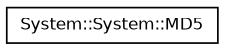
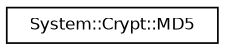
(112, 25) -> (112, 25)
